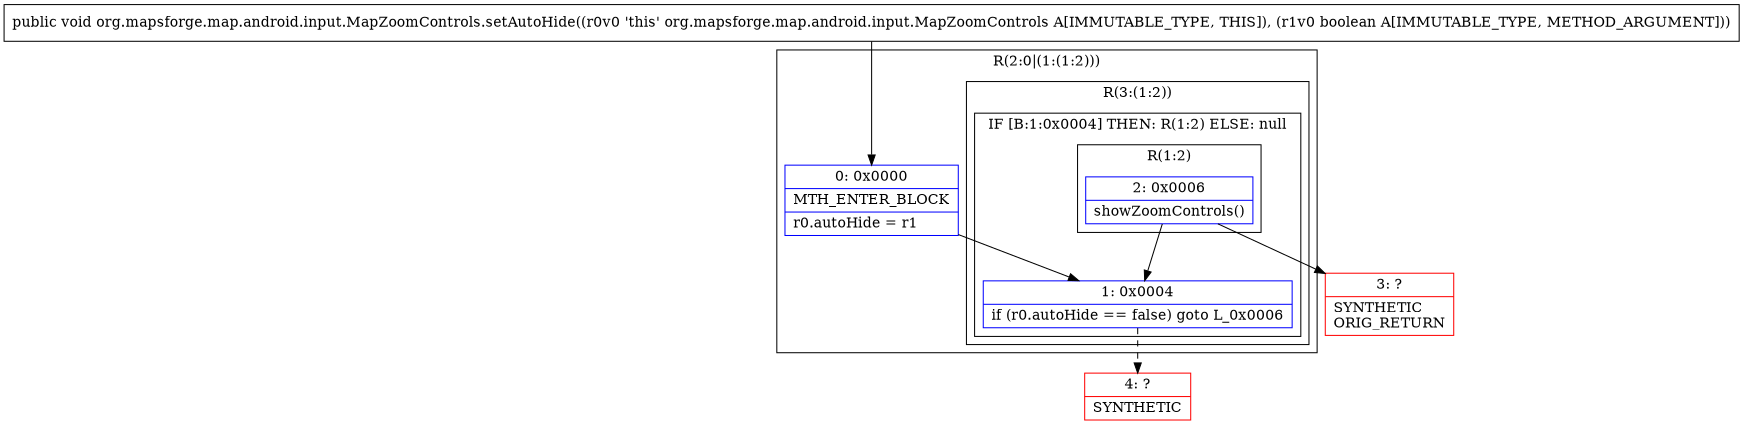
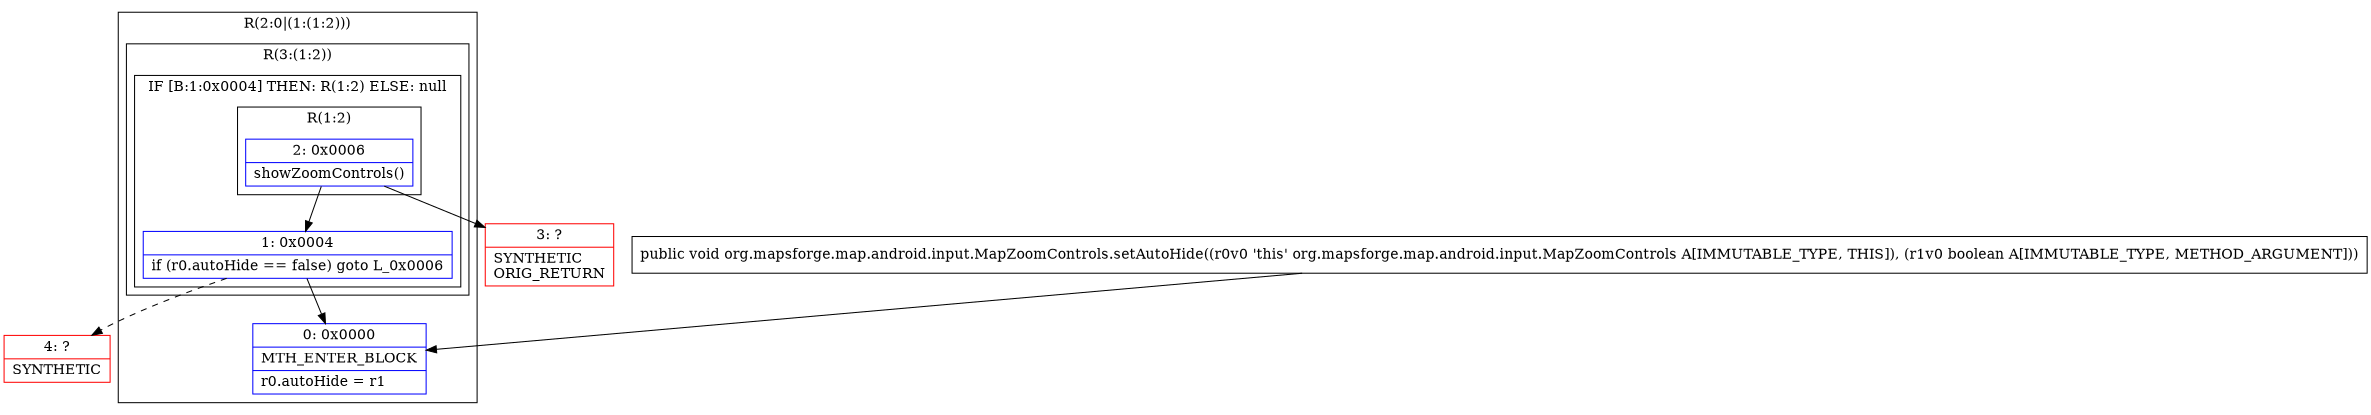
(1014, 256) -> (316, 302)
